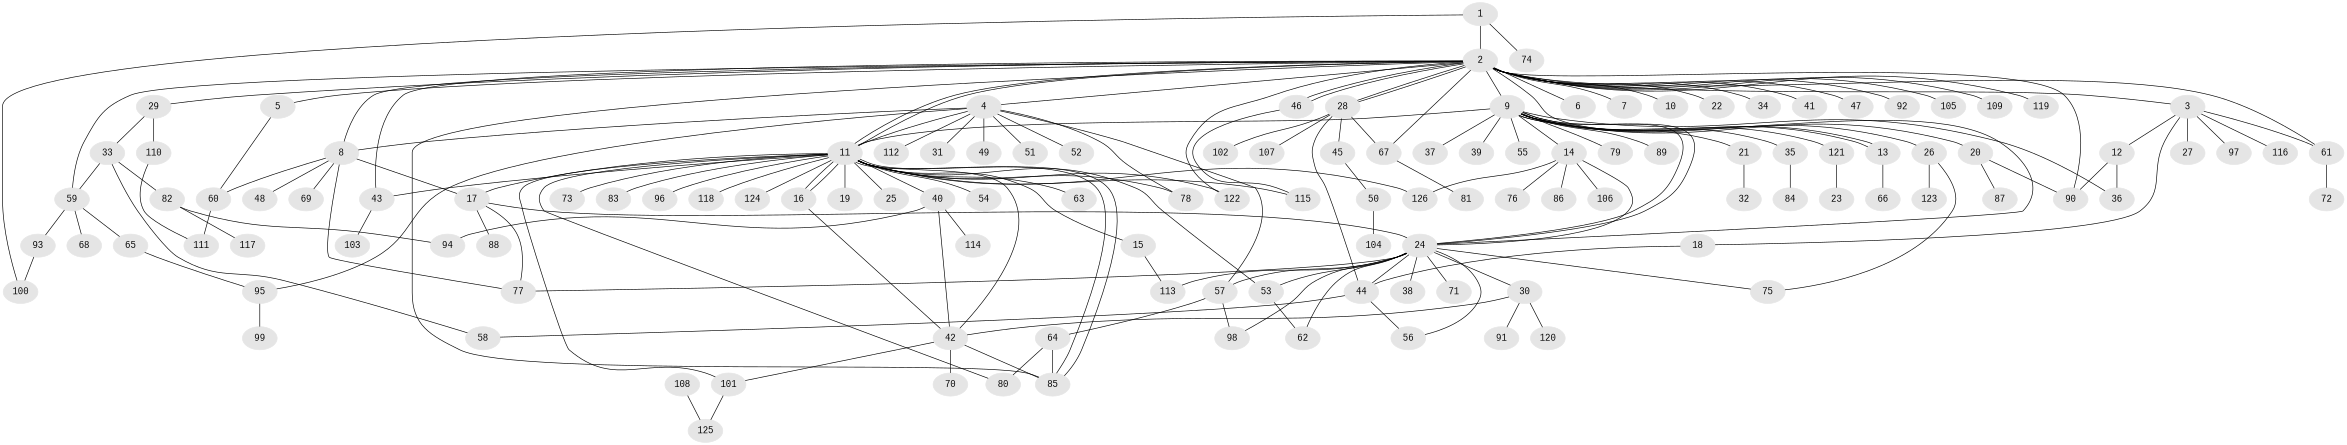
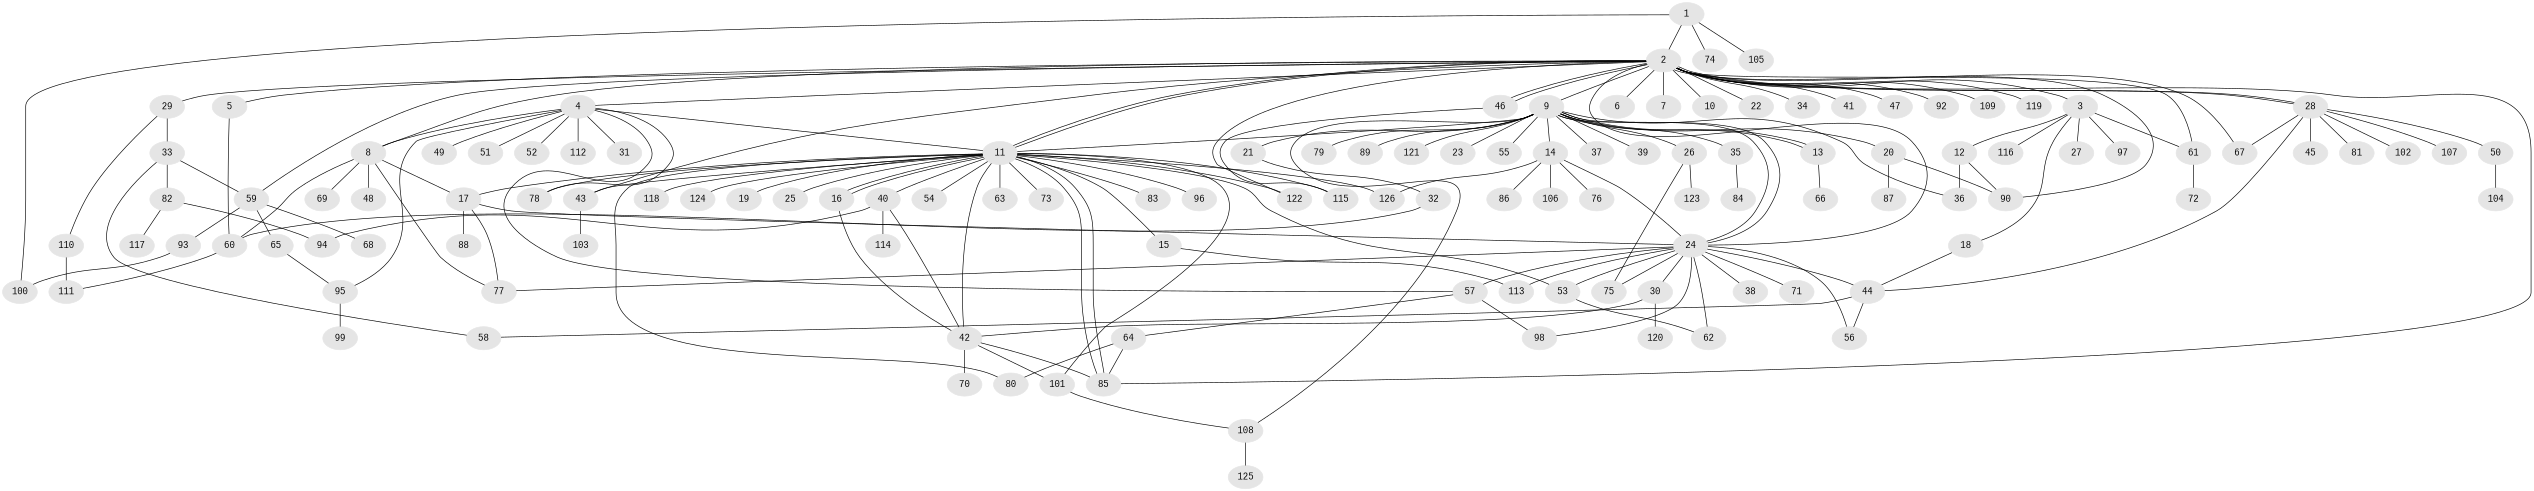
(1714, 84) -> (1722, 37)
(1355, 176) -> (2406, 124)
(1425, 176) -> (2334, 130)
(1837, 176) -> (1502, 130)
none -> (1381, 185)
none -> (831, 222)
(1502, 338) -> none
(717, 408) -> (1149, 414)
